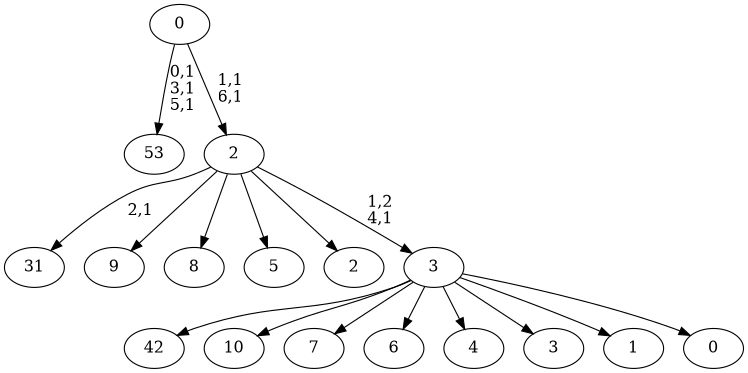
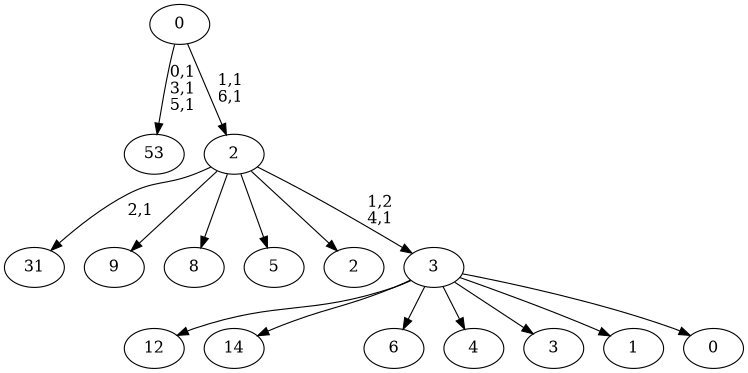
(154, 348) -> (154, 348)
(234, 348) -> (234, 348)
(314, 348) -> none
